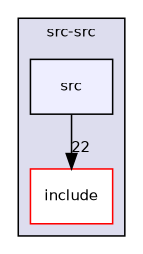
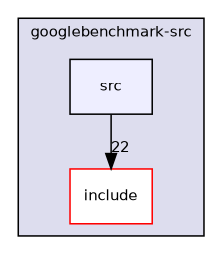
(72, 33) -> (111, 33)
